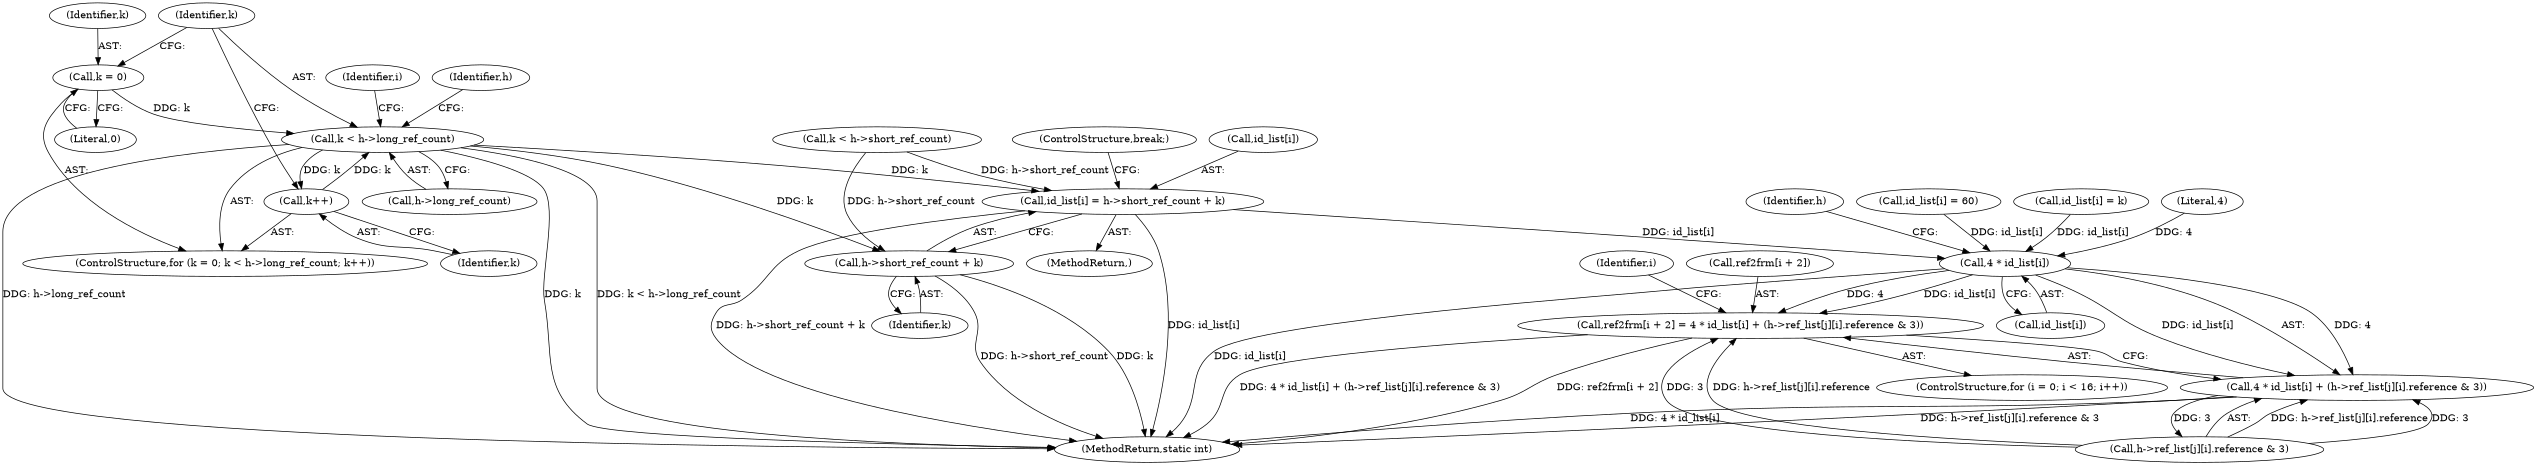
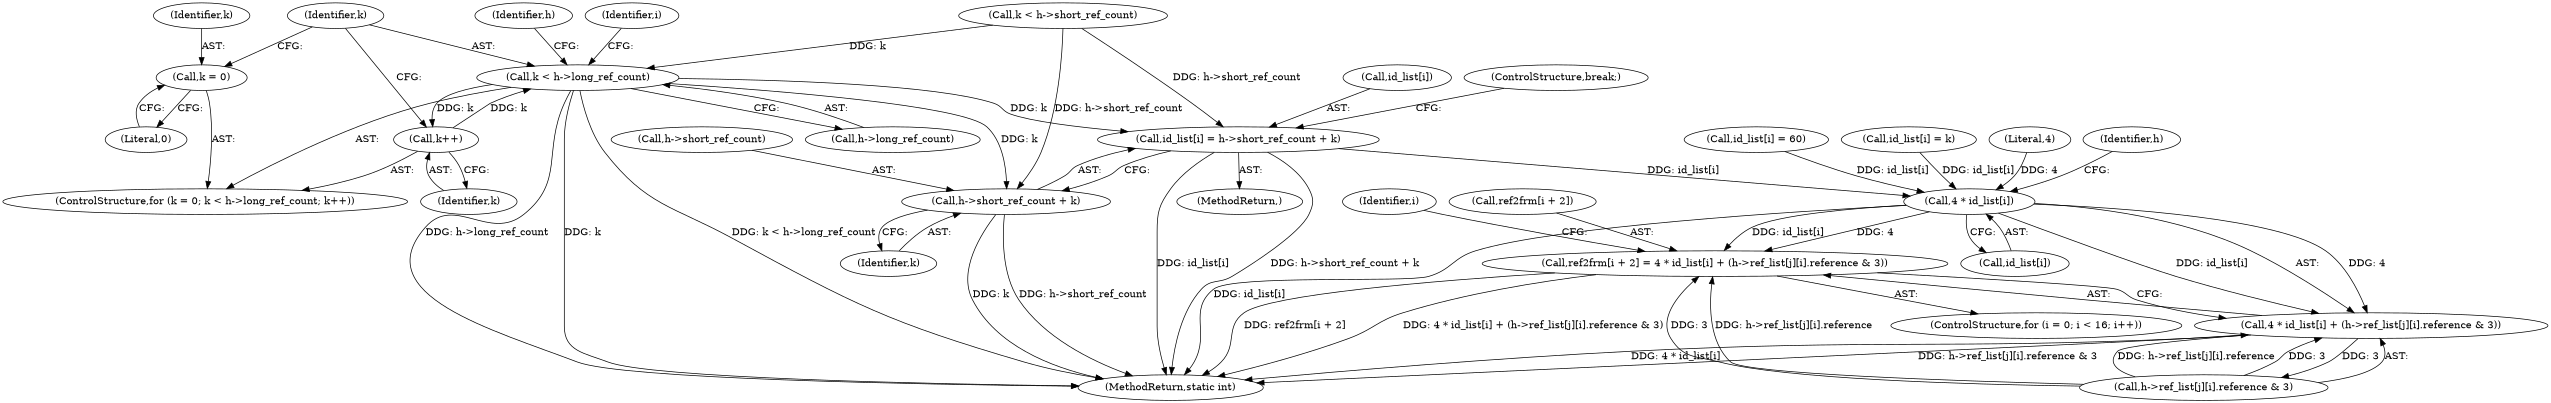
(196, 123) -> (824, 46)
none -> (702, 140)
